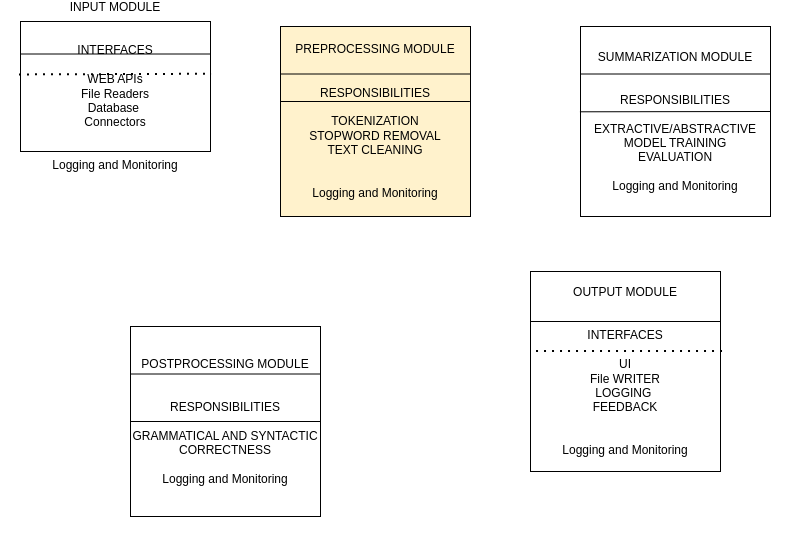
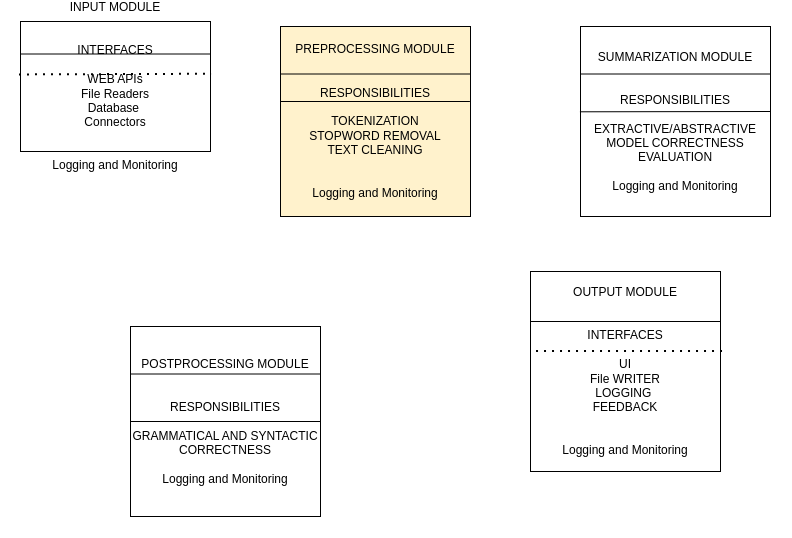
(676, 122) -> (676, 122)
